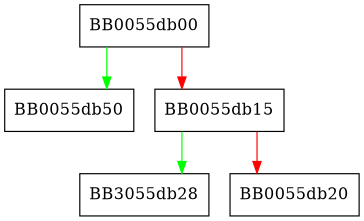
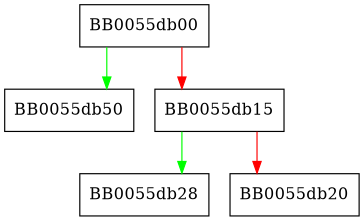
(144, 195) -> (144, 195)
